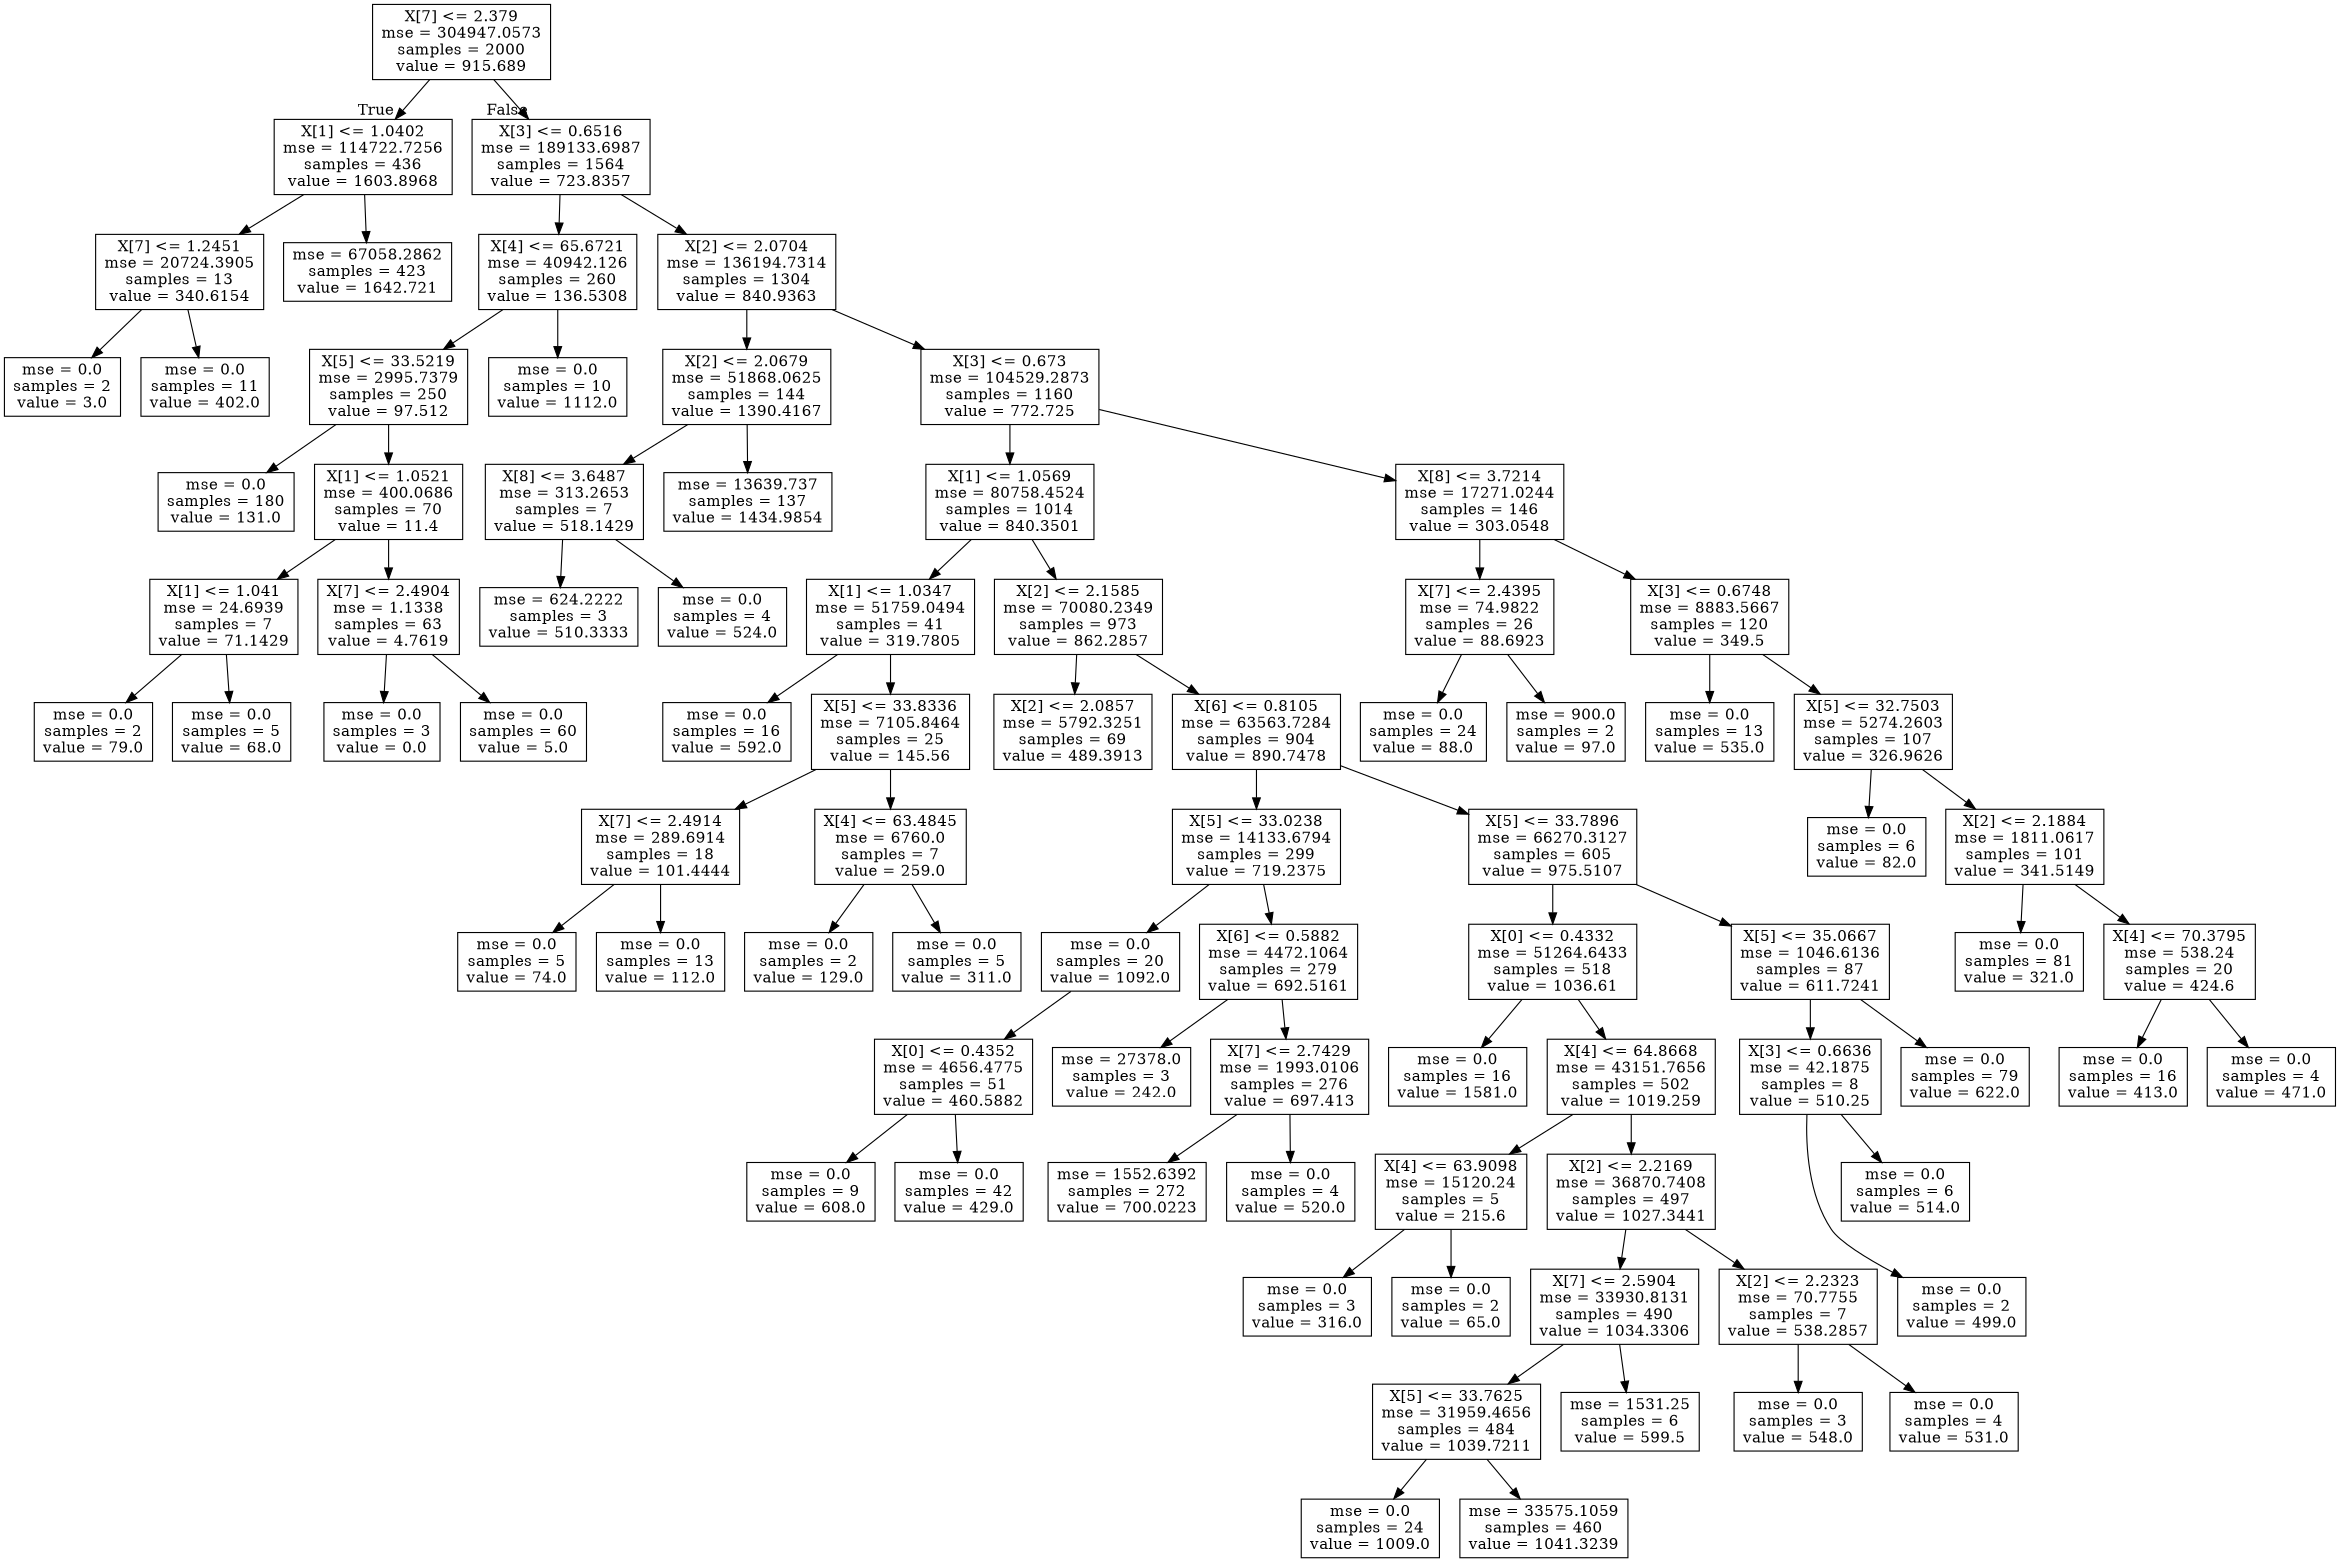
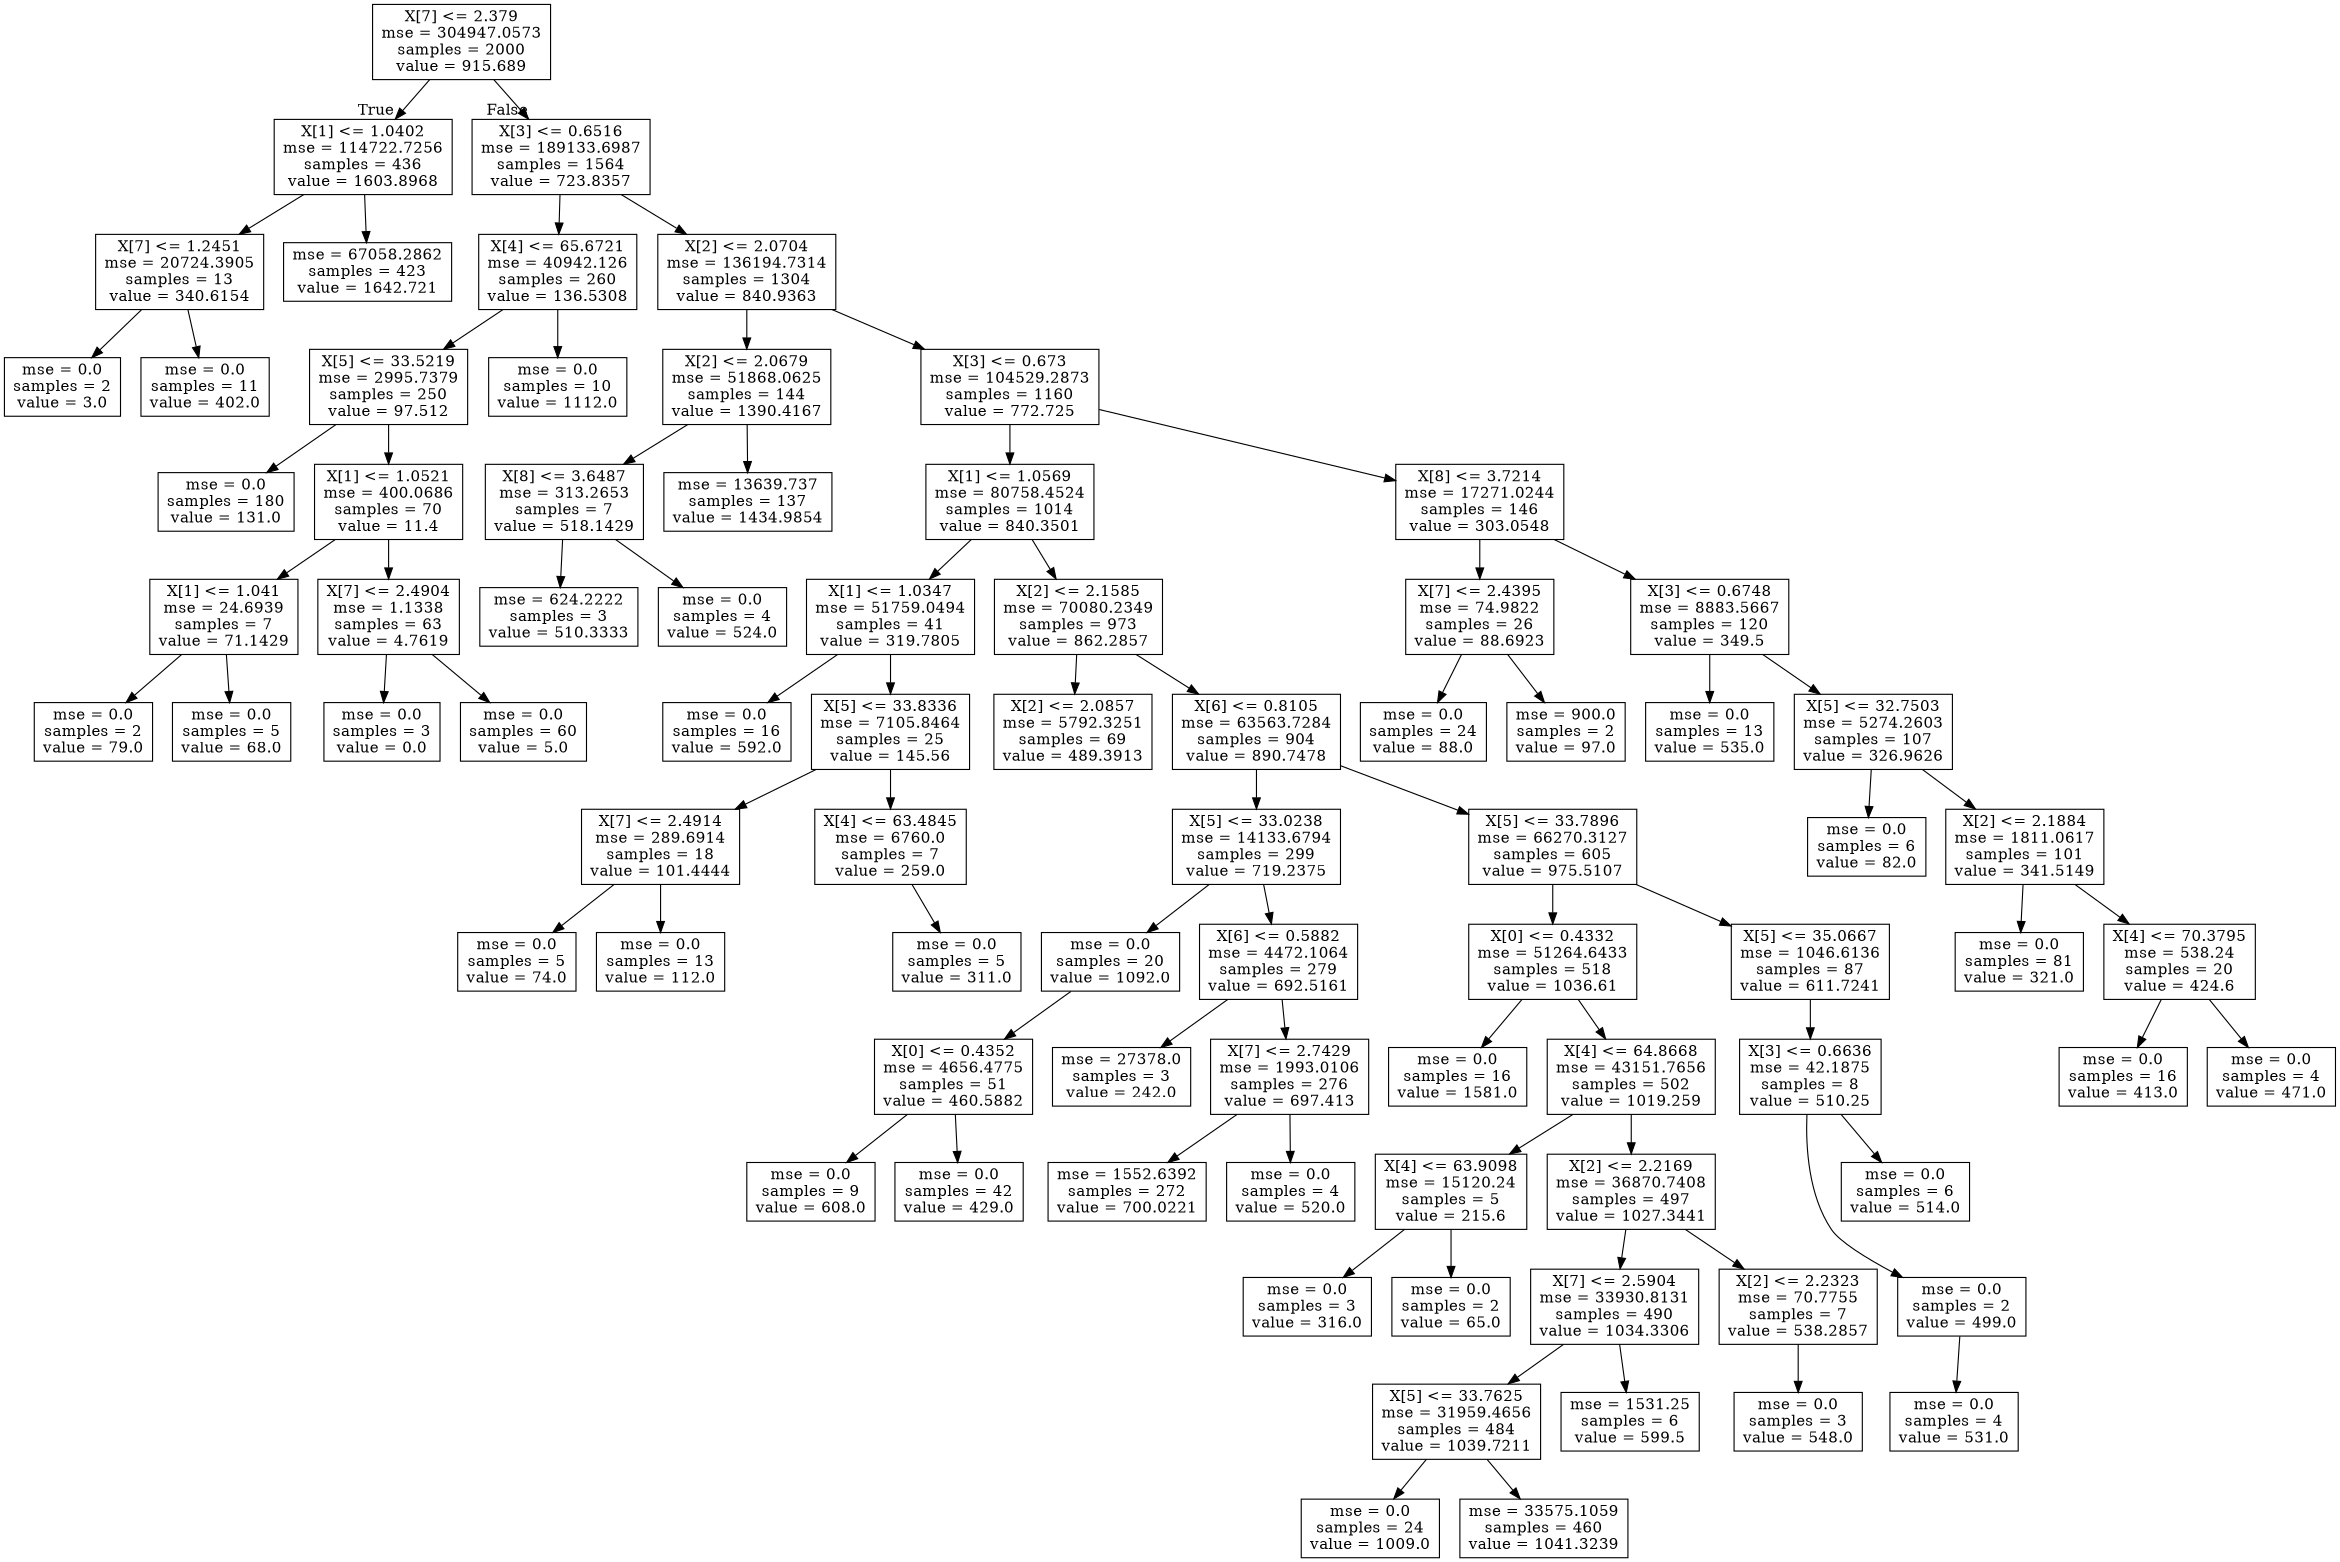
(809, 962) -> none
(1965, 1077) -> none
(1127, 1192) -> (1127, 1192)
(1877, 1365) -> (1958, 1359)
